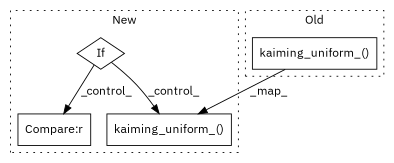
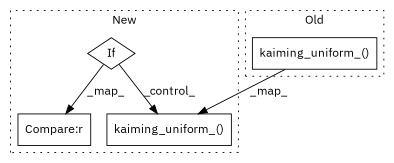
(107, 92) -> (106, 92)
